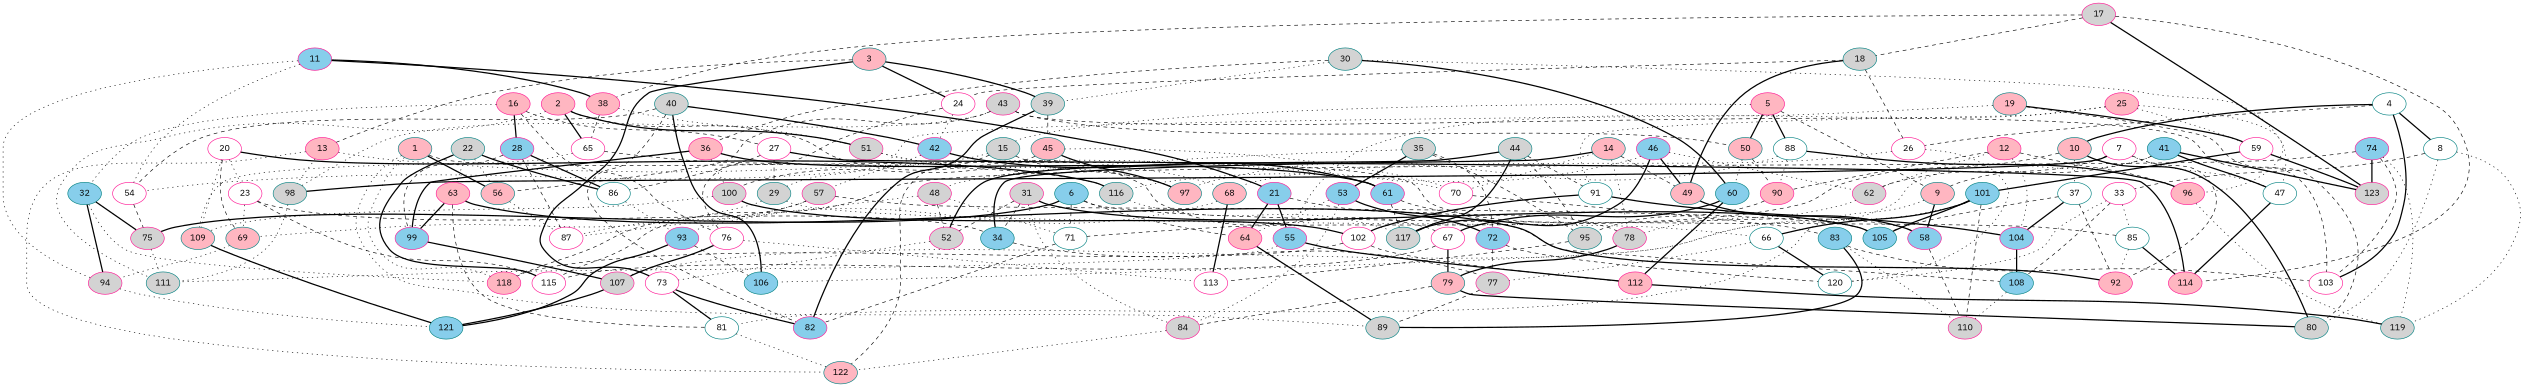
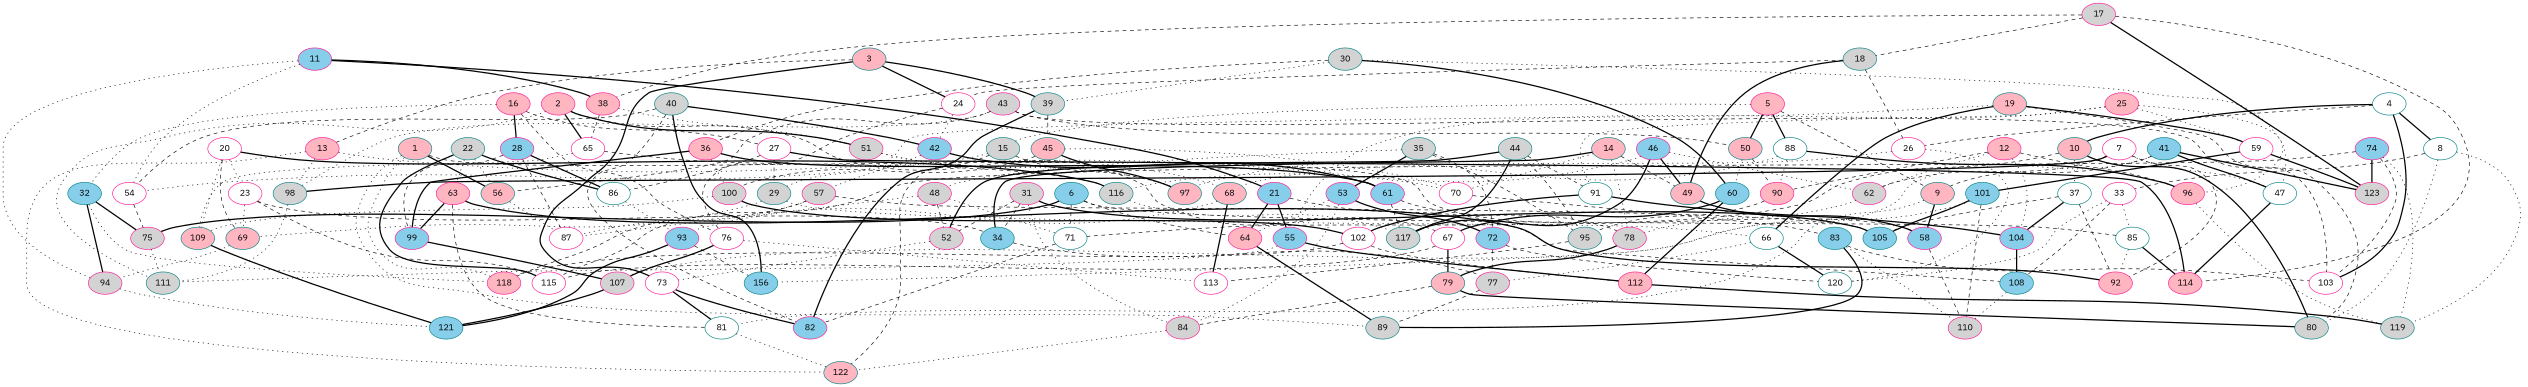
(1876, 219) -> (1873, 146)
(761, 283) -> (761, 283)
